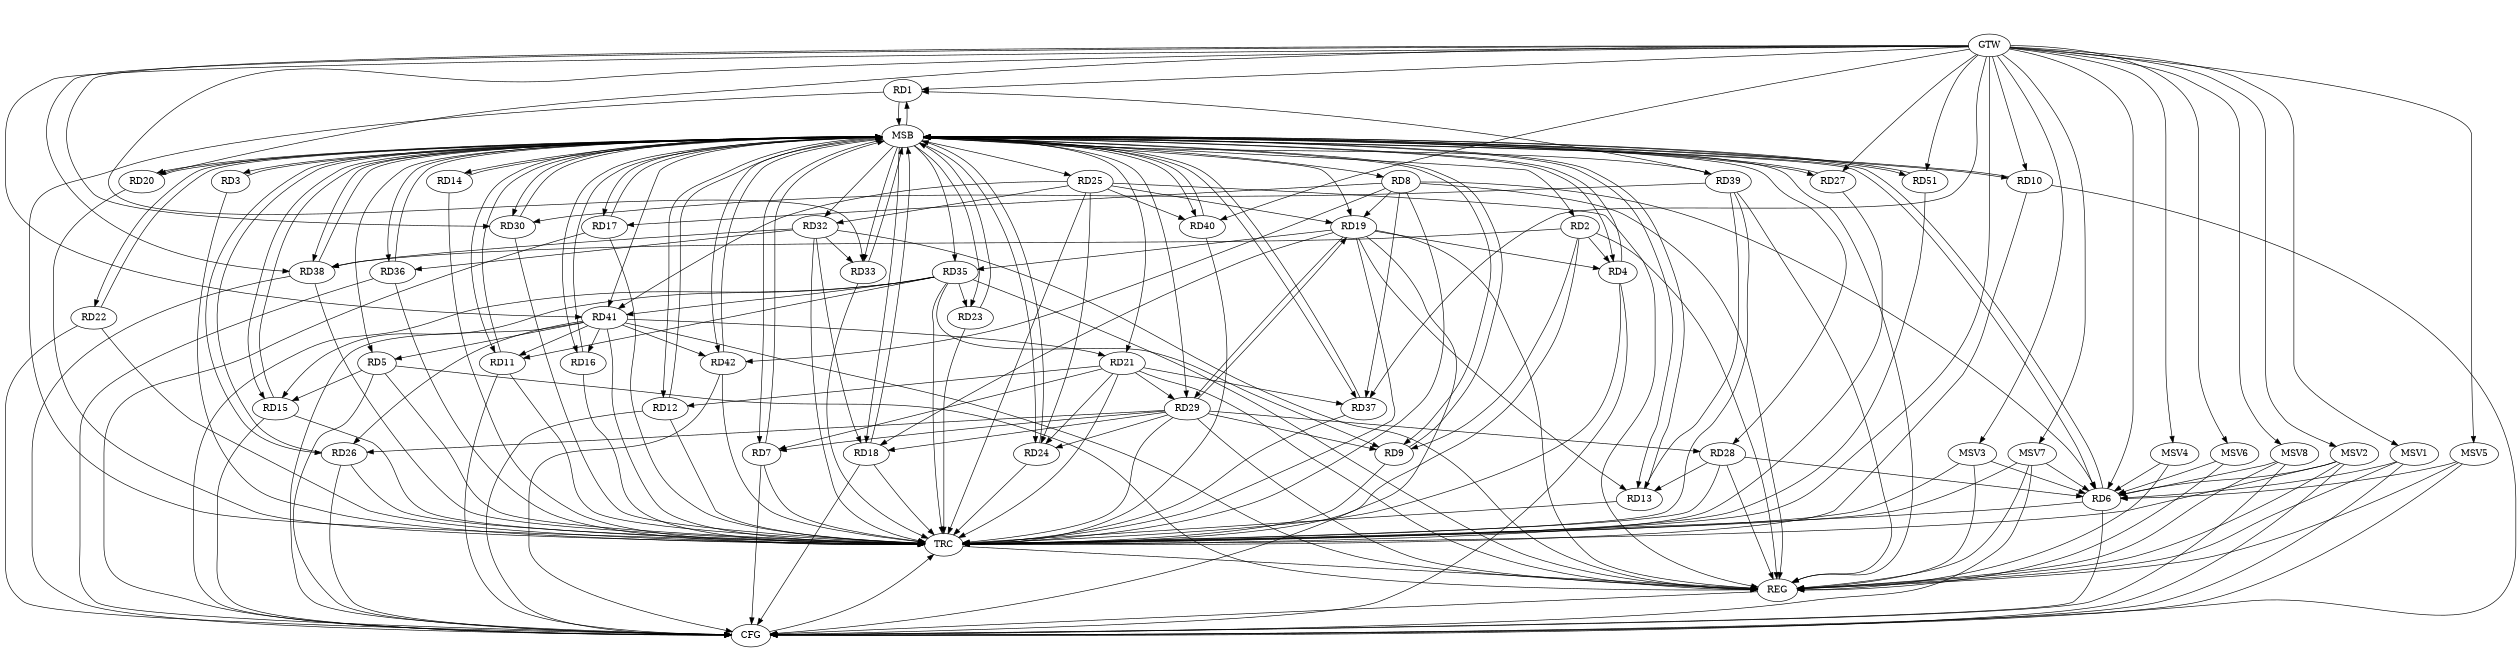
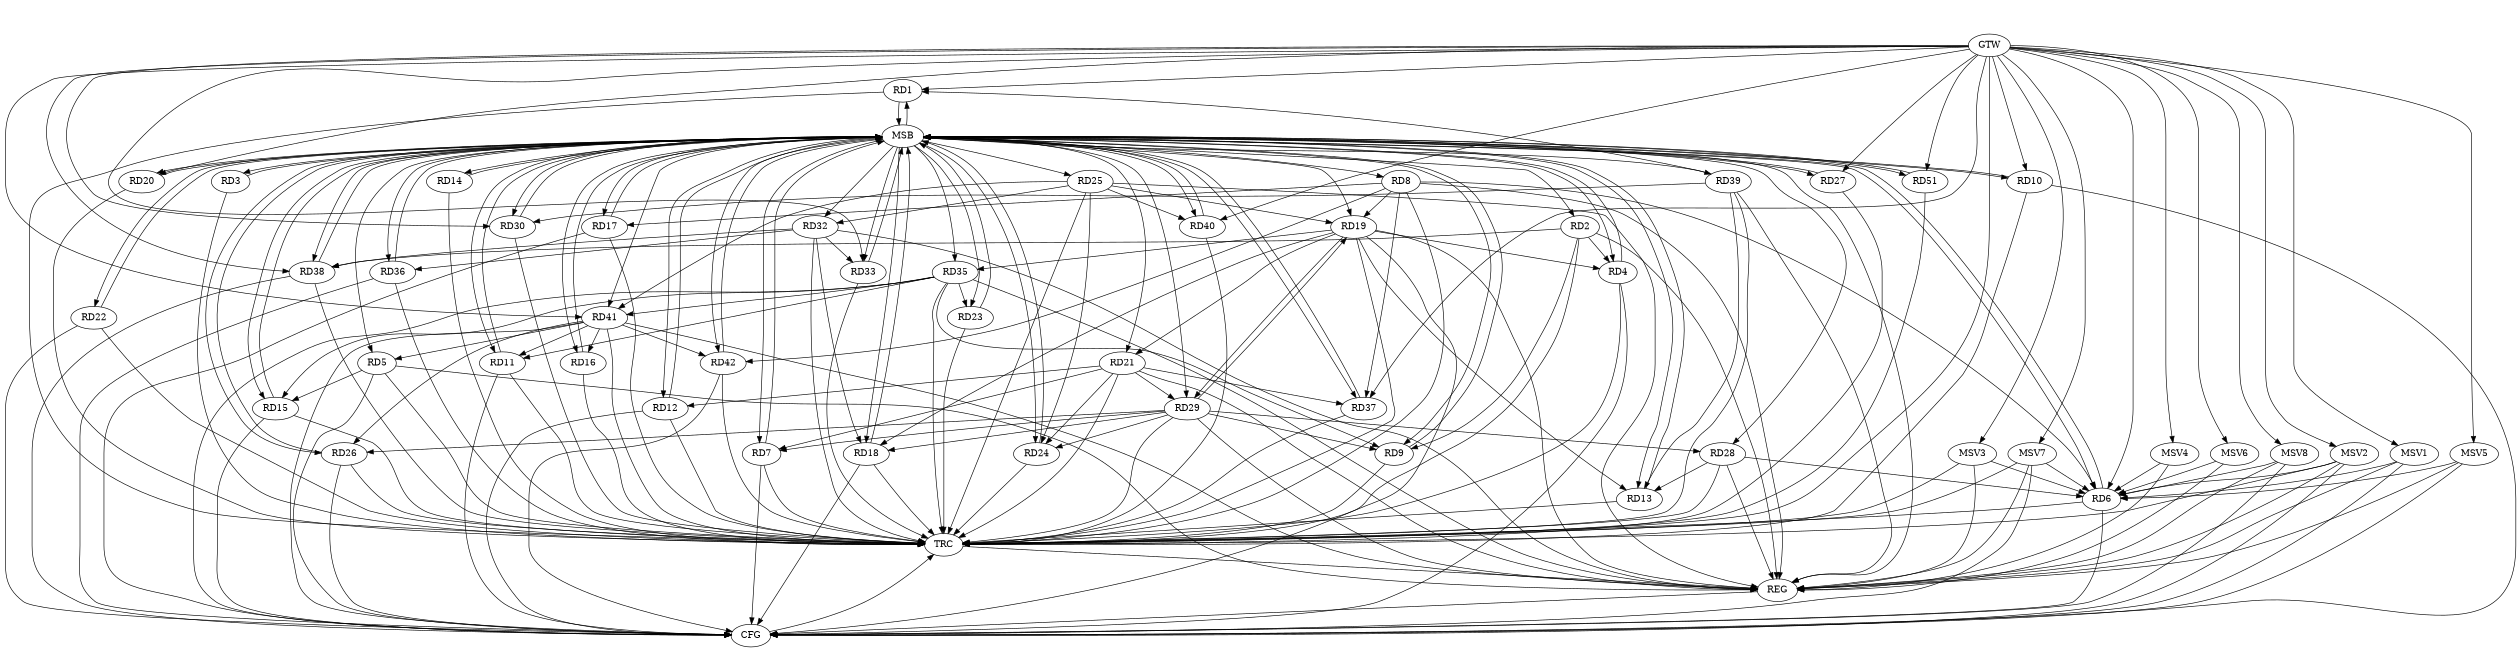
(864, 330) -> (1236, 288)
